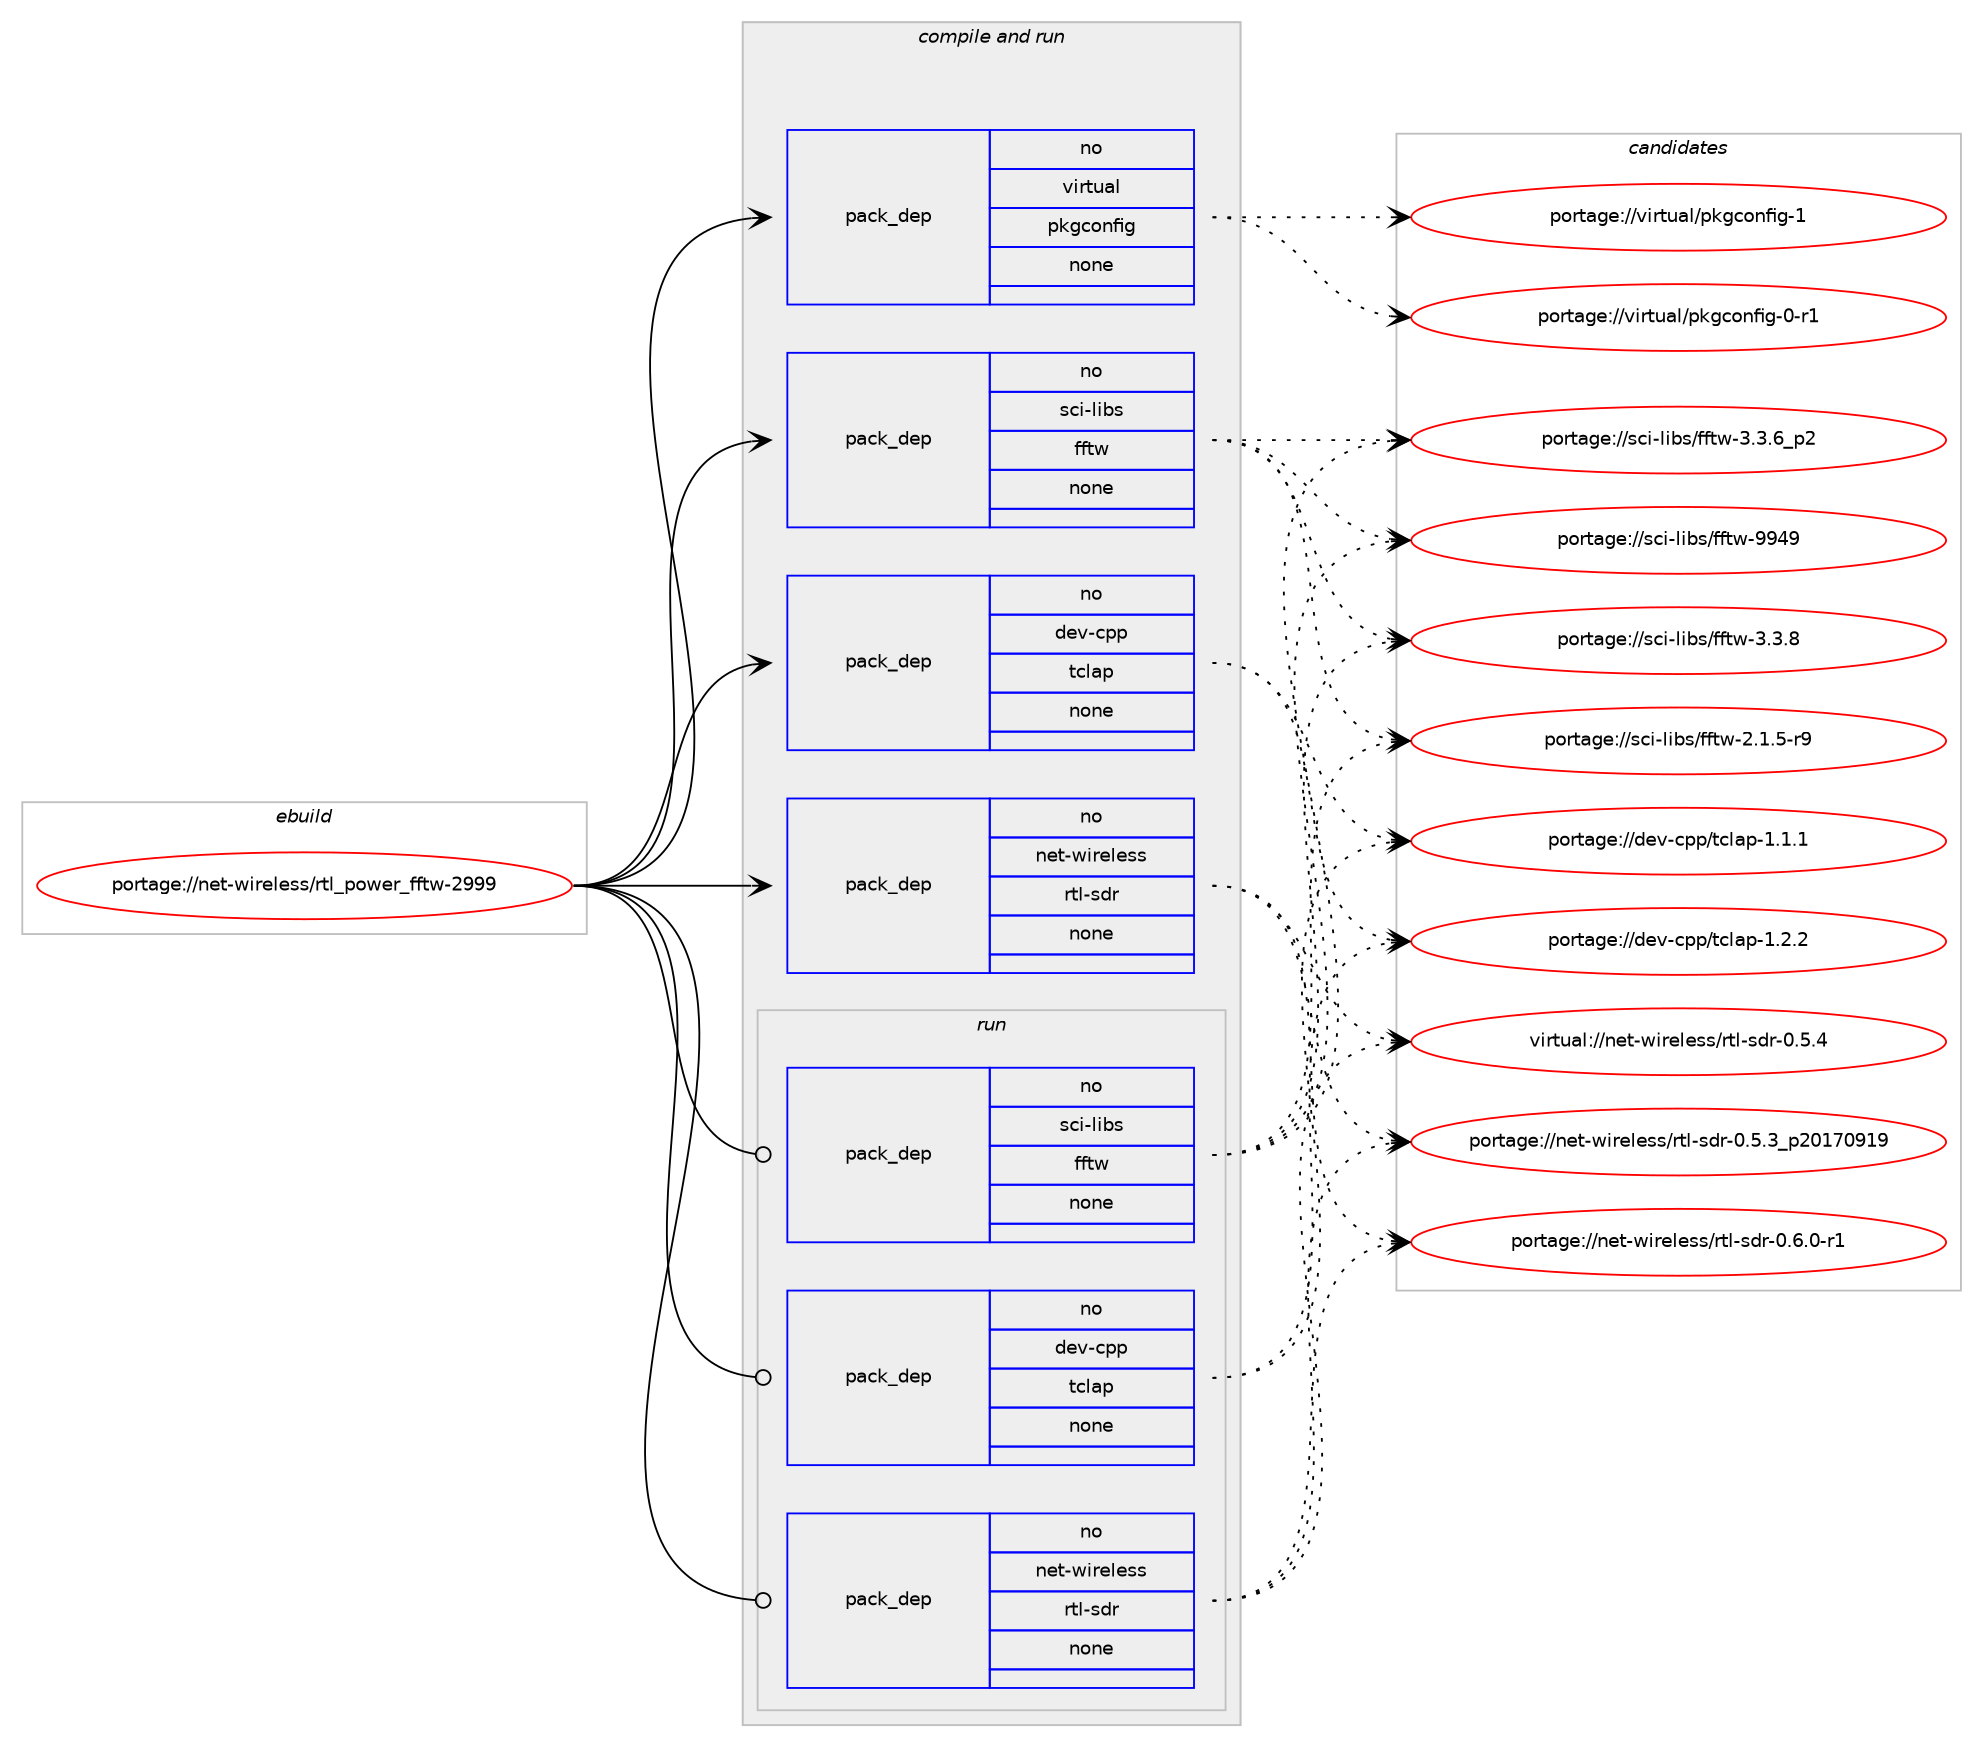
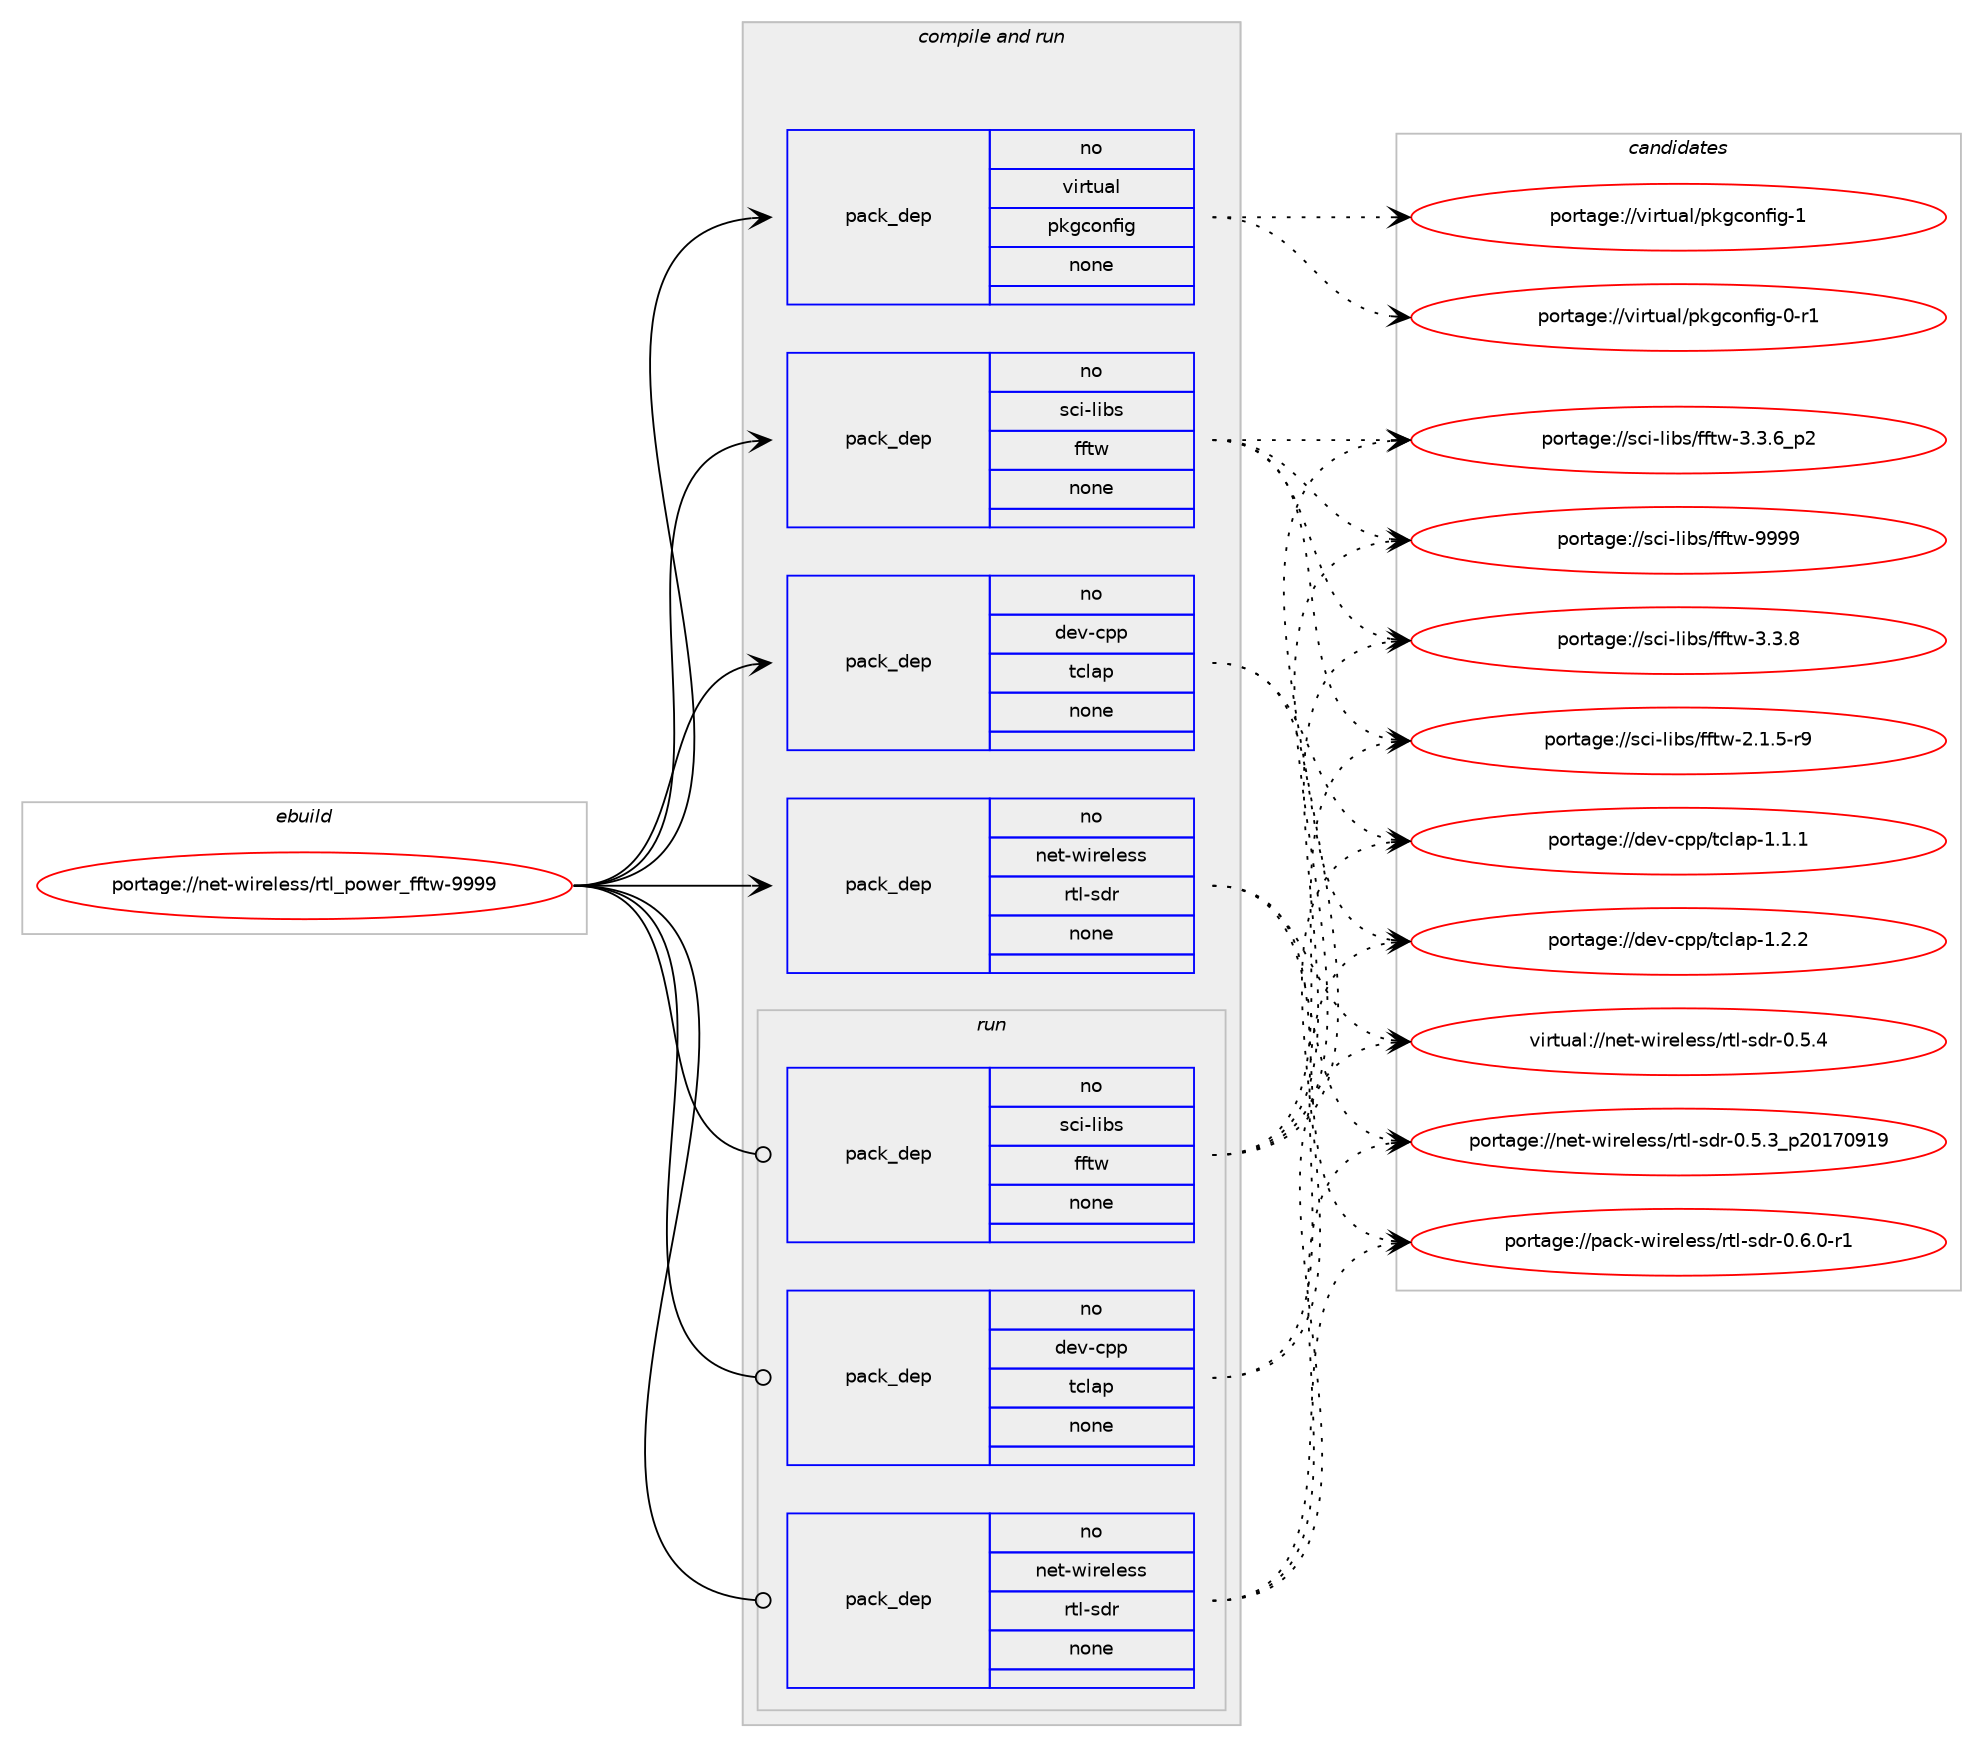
(1679, 540) -> (1679, 540)
(305, 886) -> (305, 886)
(1679, 1242) -> (1679, 1242)
